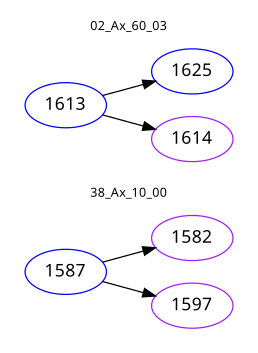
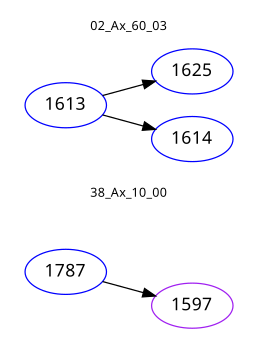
(192, 139) -> (192, 139)
(192, 238) -> none
(66, 272) -> (66, 272)
